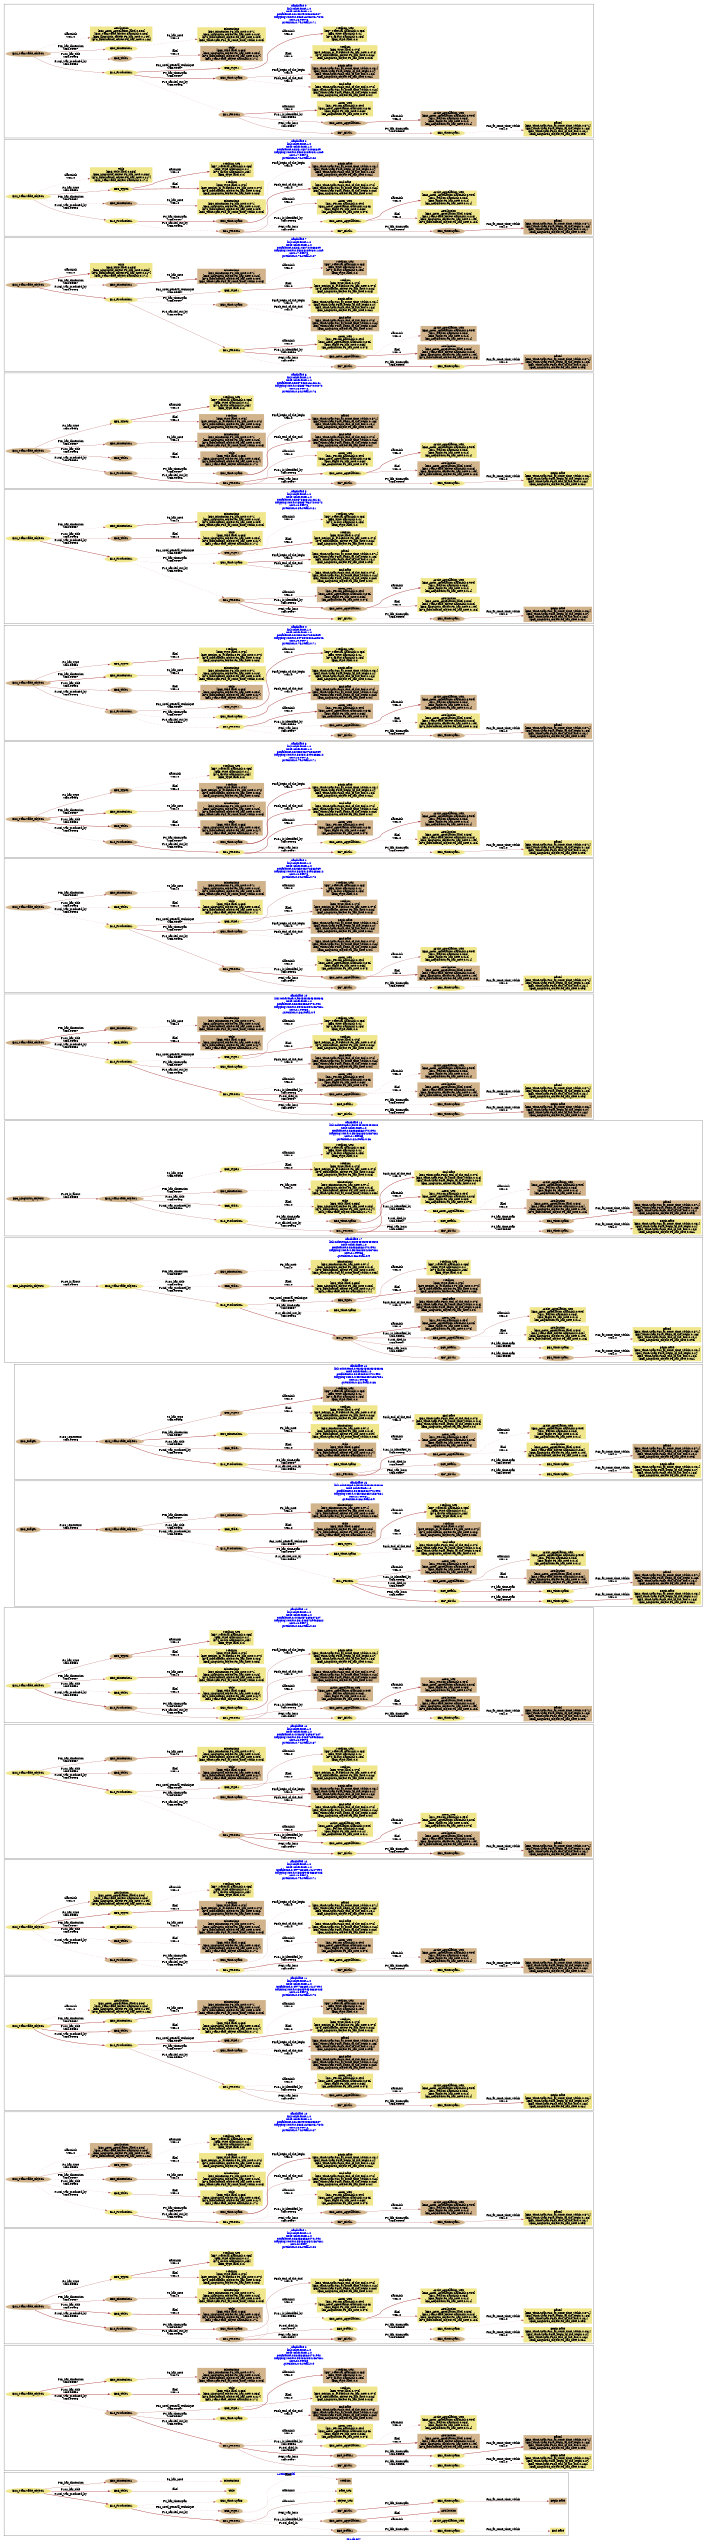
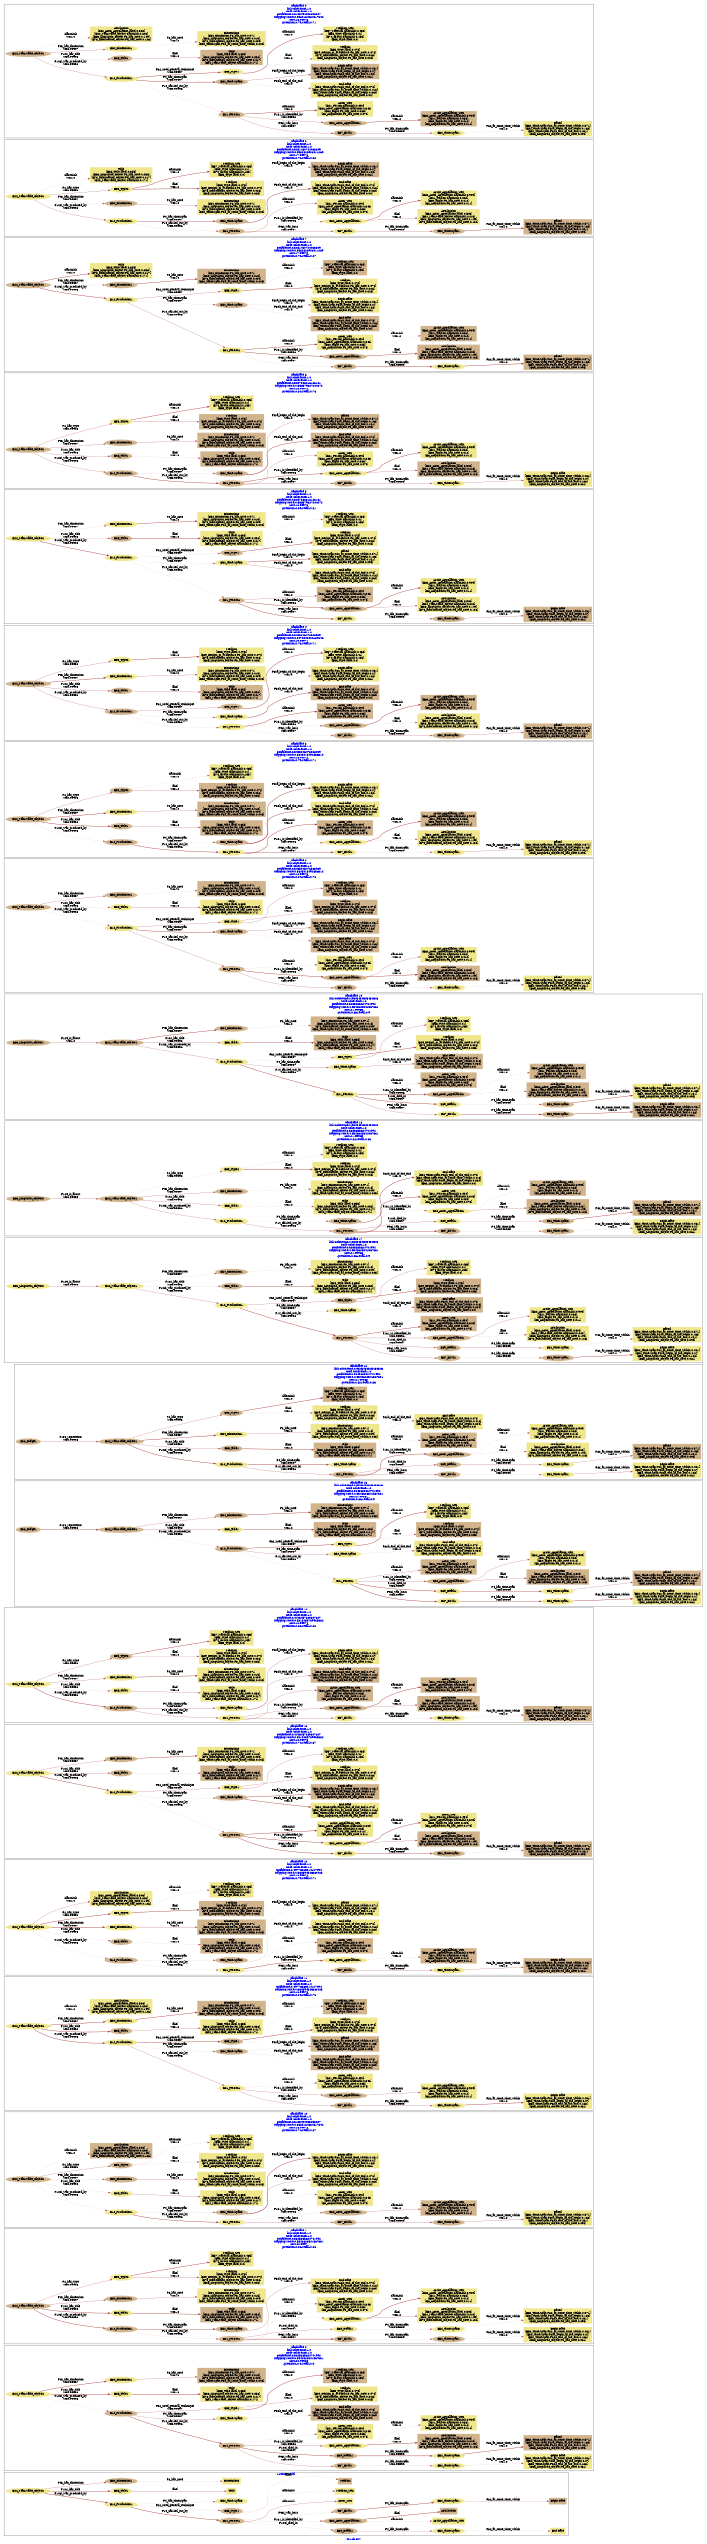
none -> (28, 1043)
(345, 2491) -> (345, 2491)
(345, 2501) -> (345, 2501)
